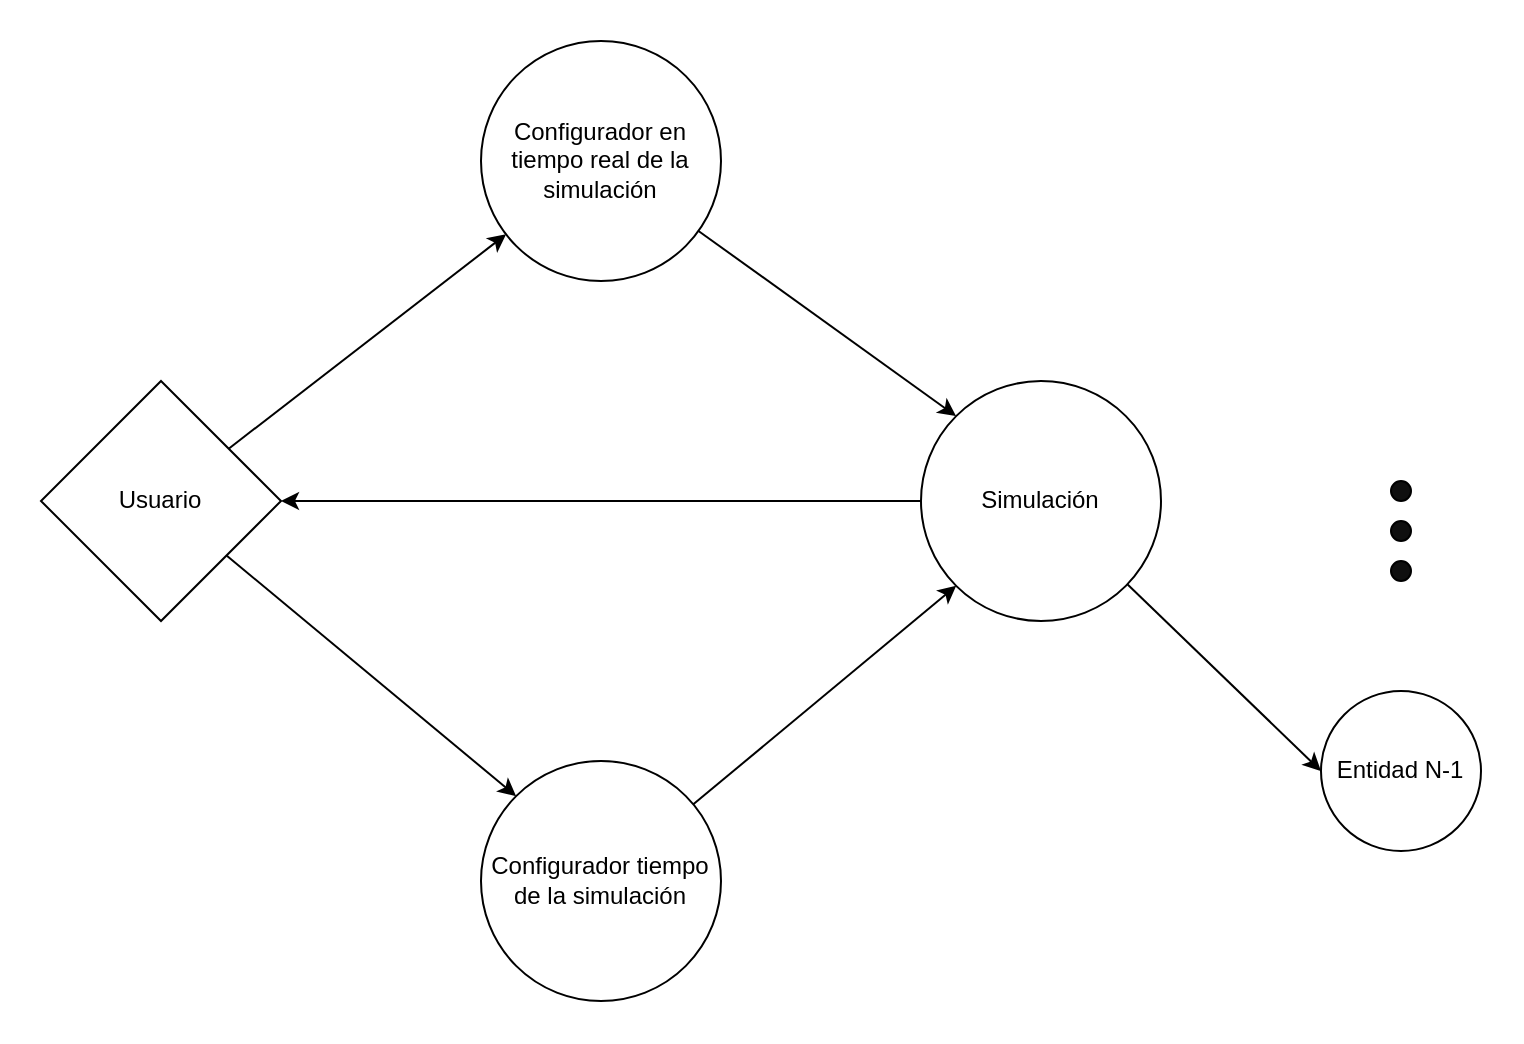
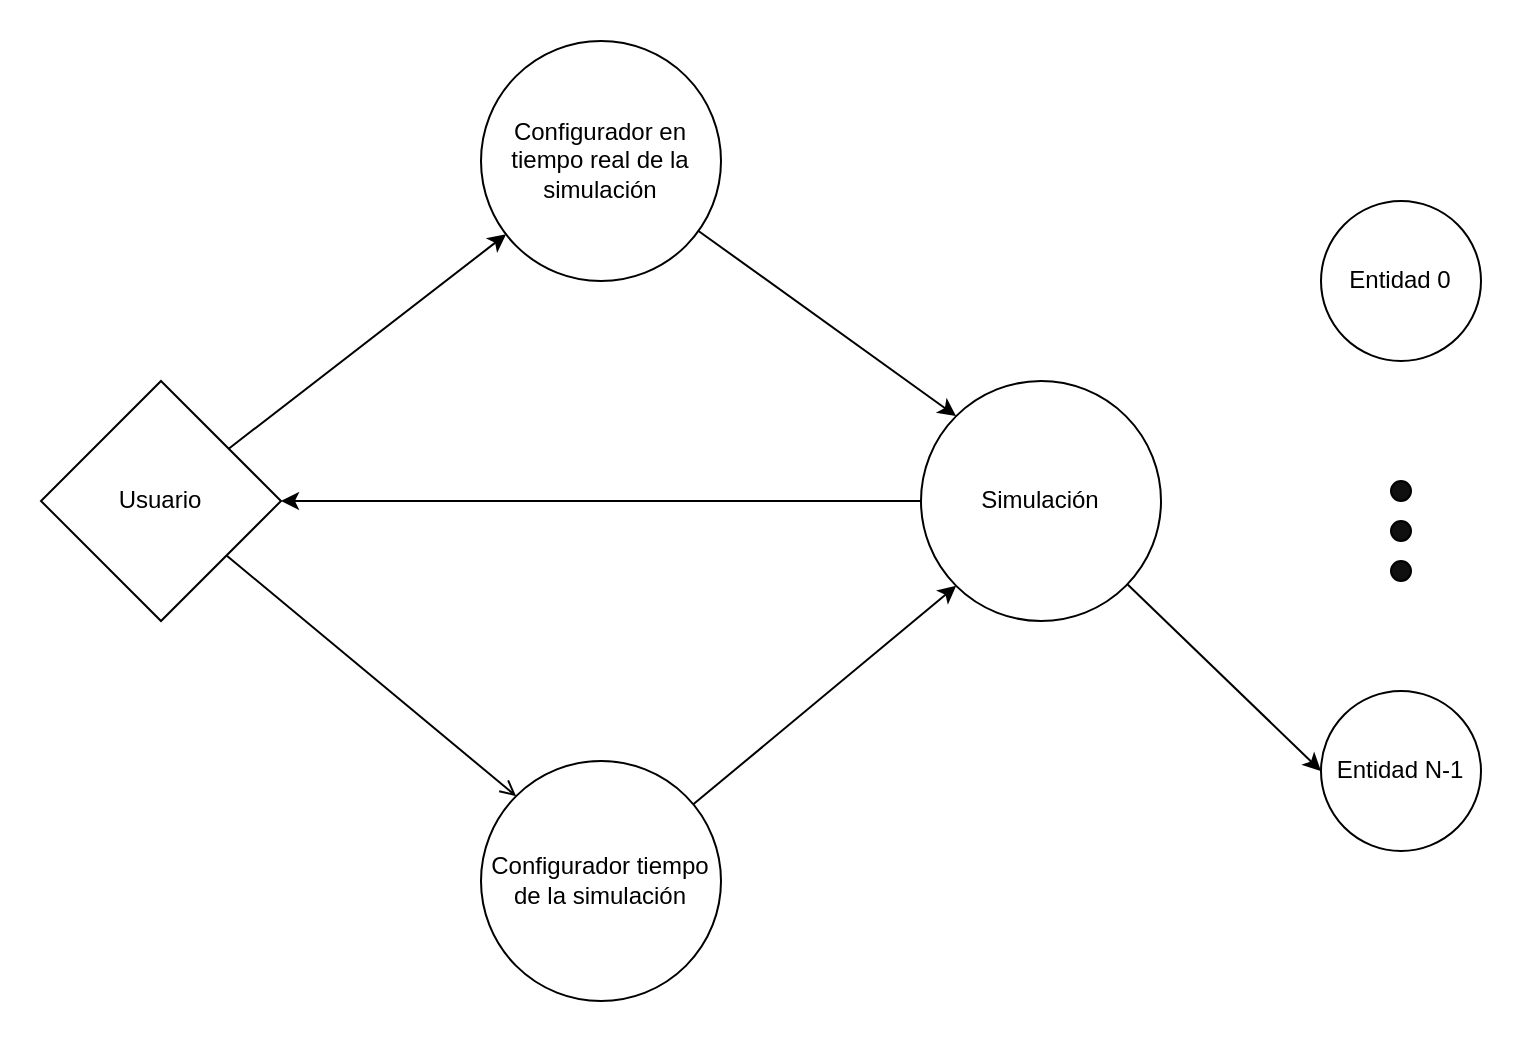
none -> (1401, 281)
(505, 787) -> (507, 789)
